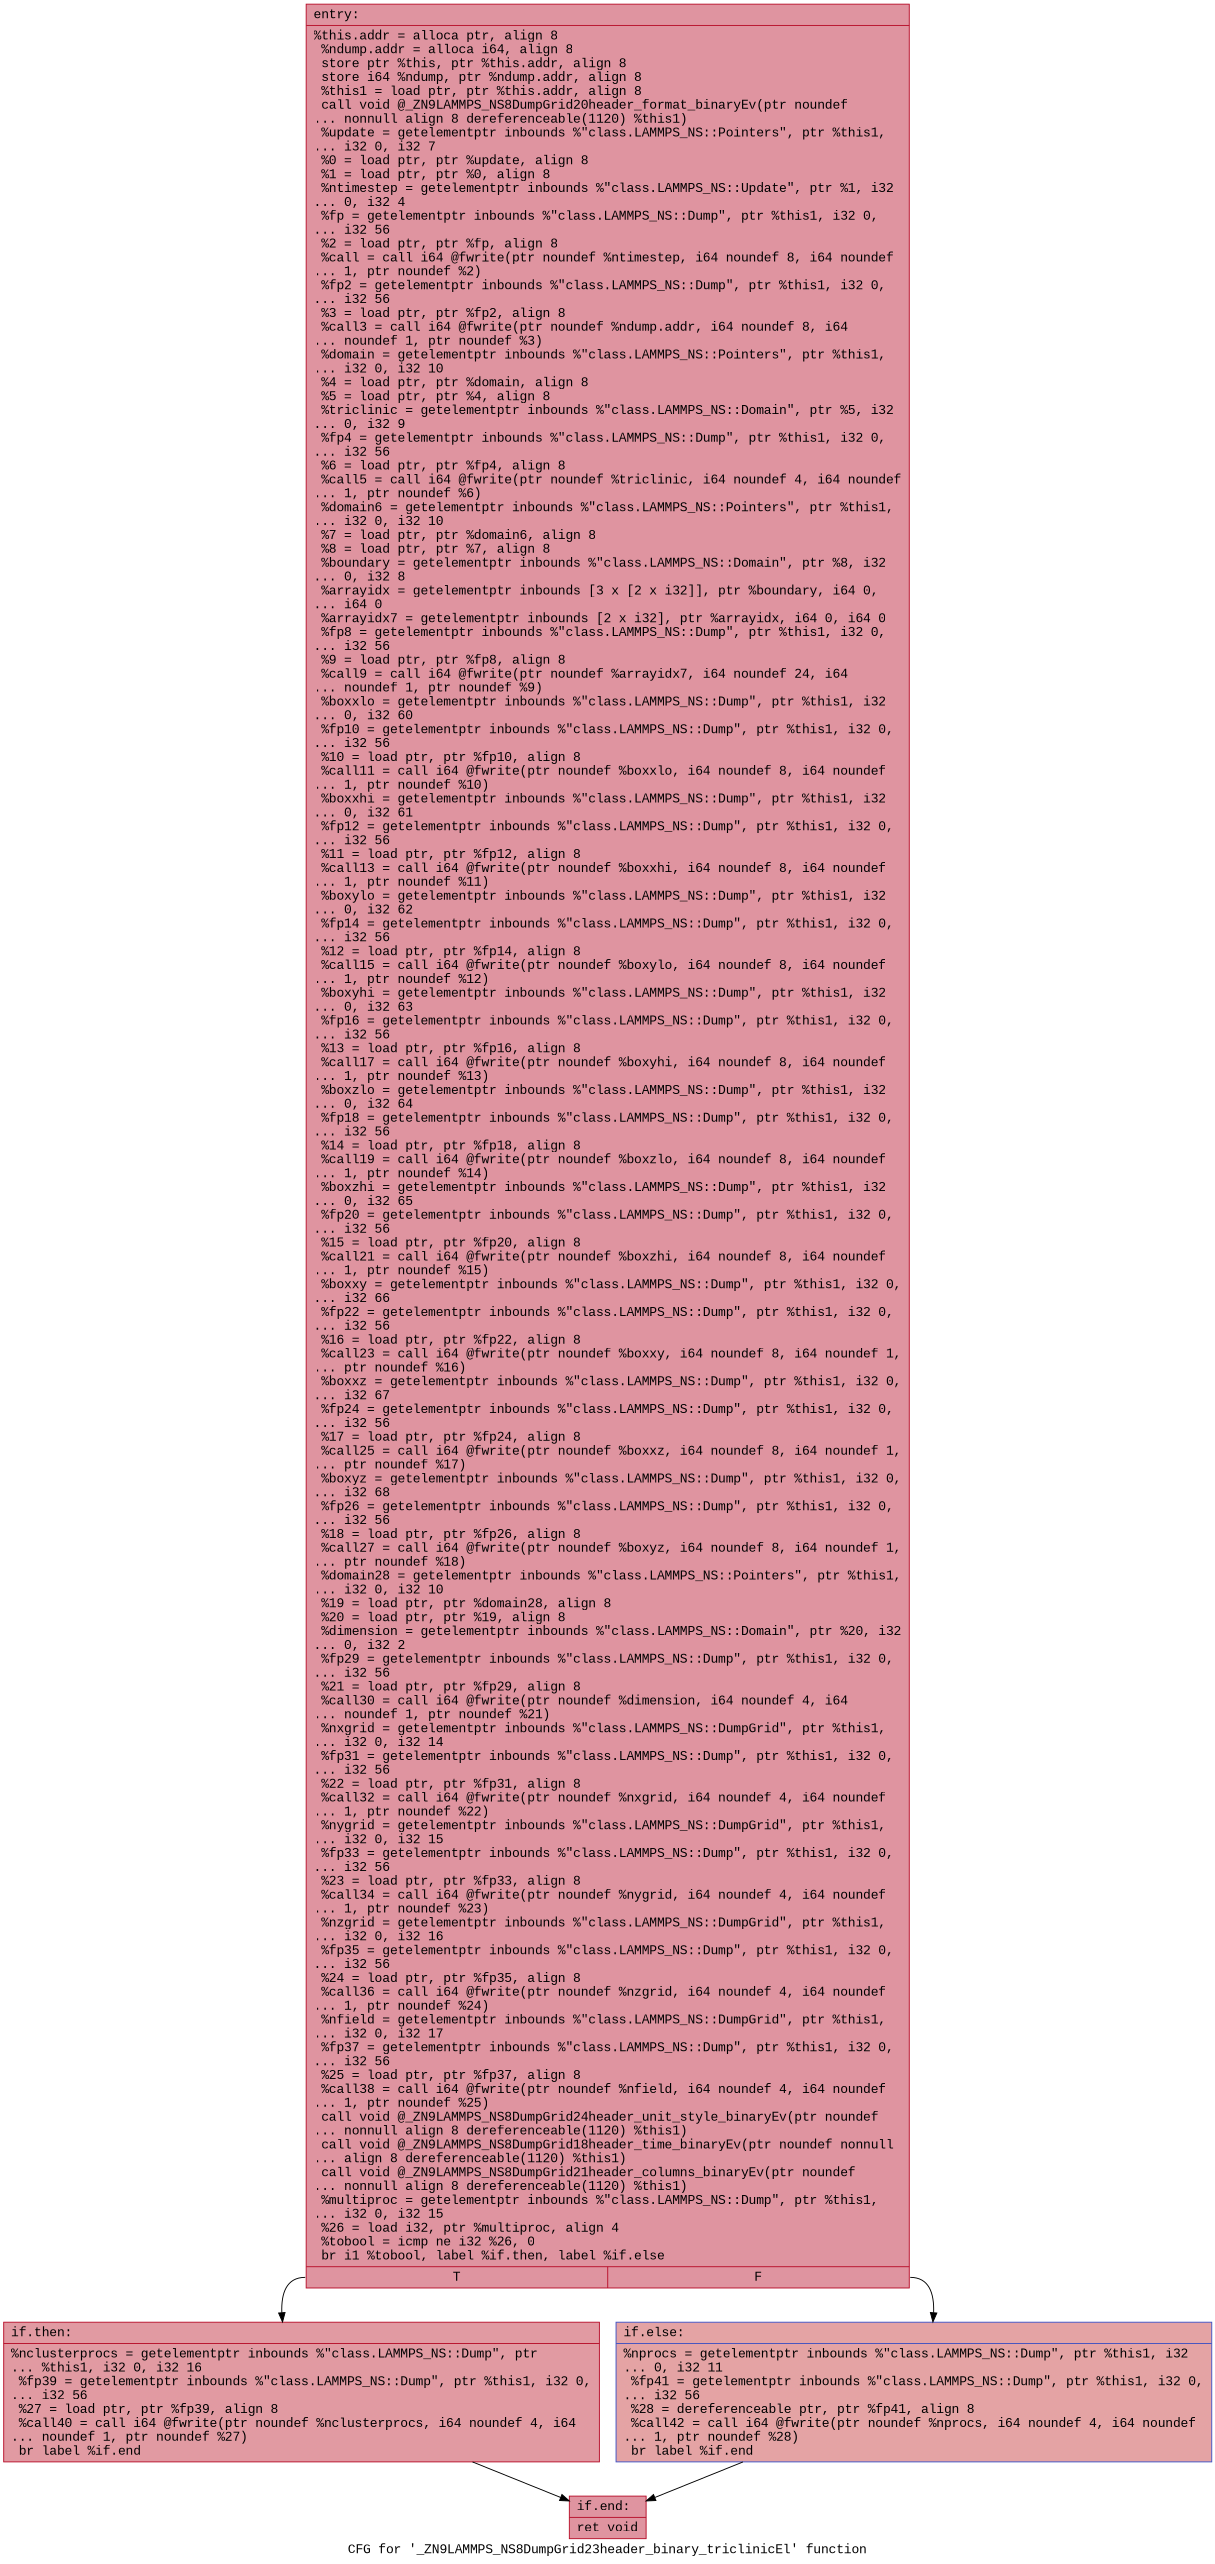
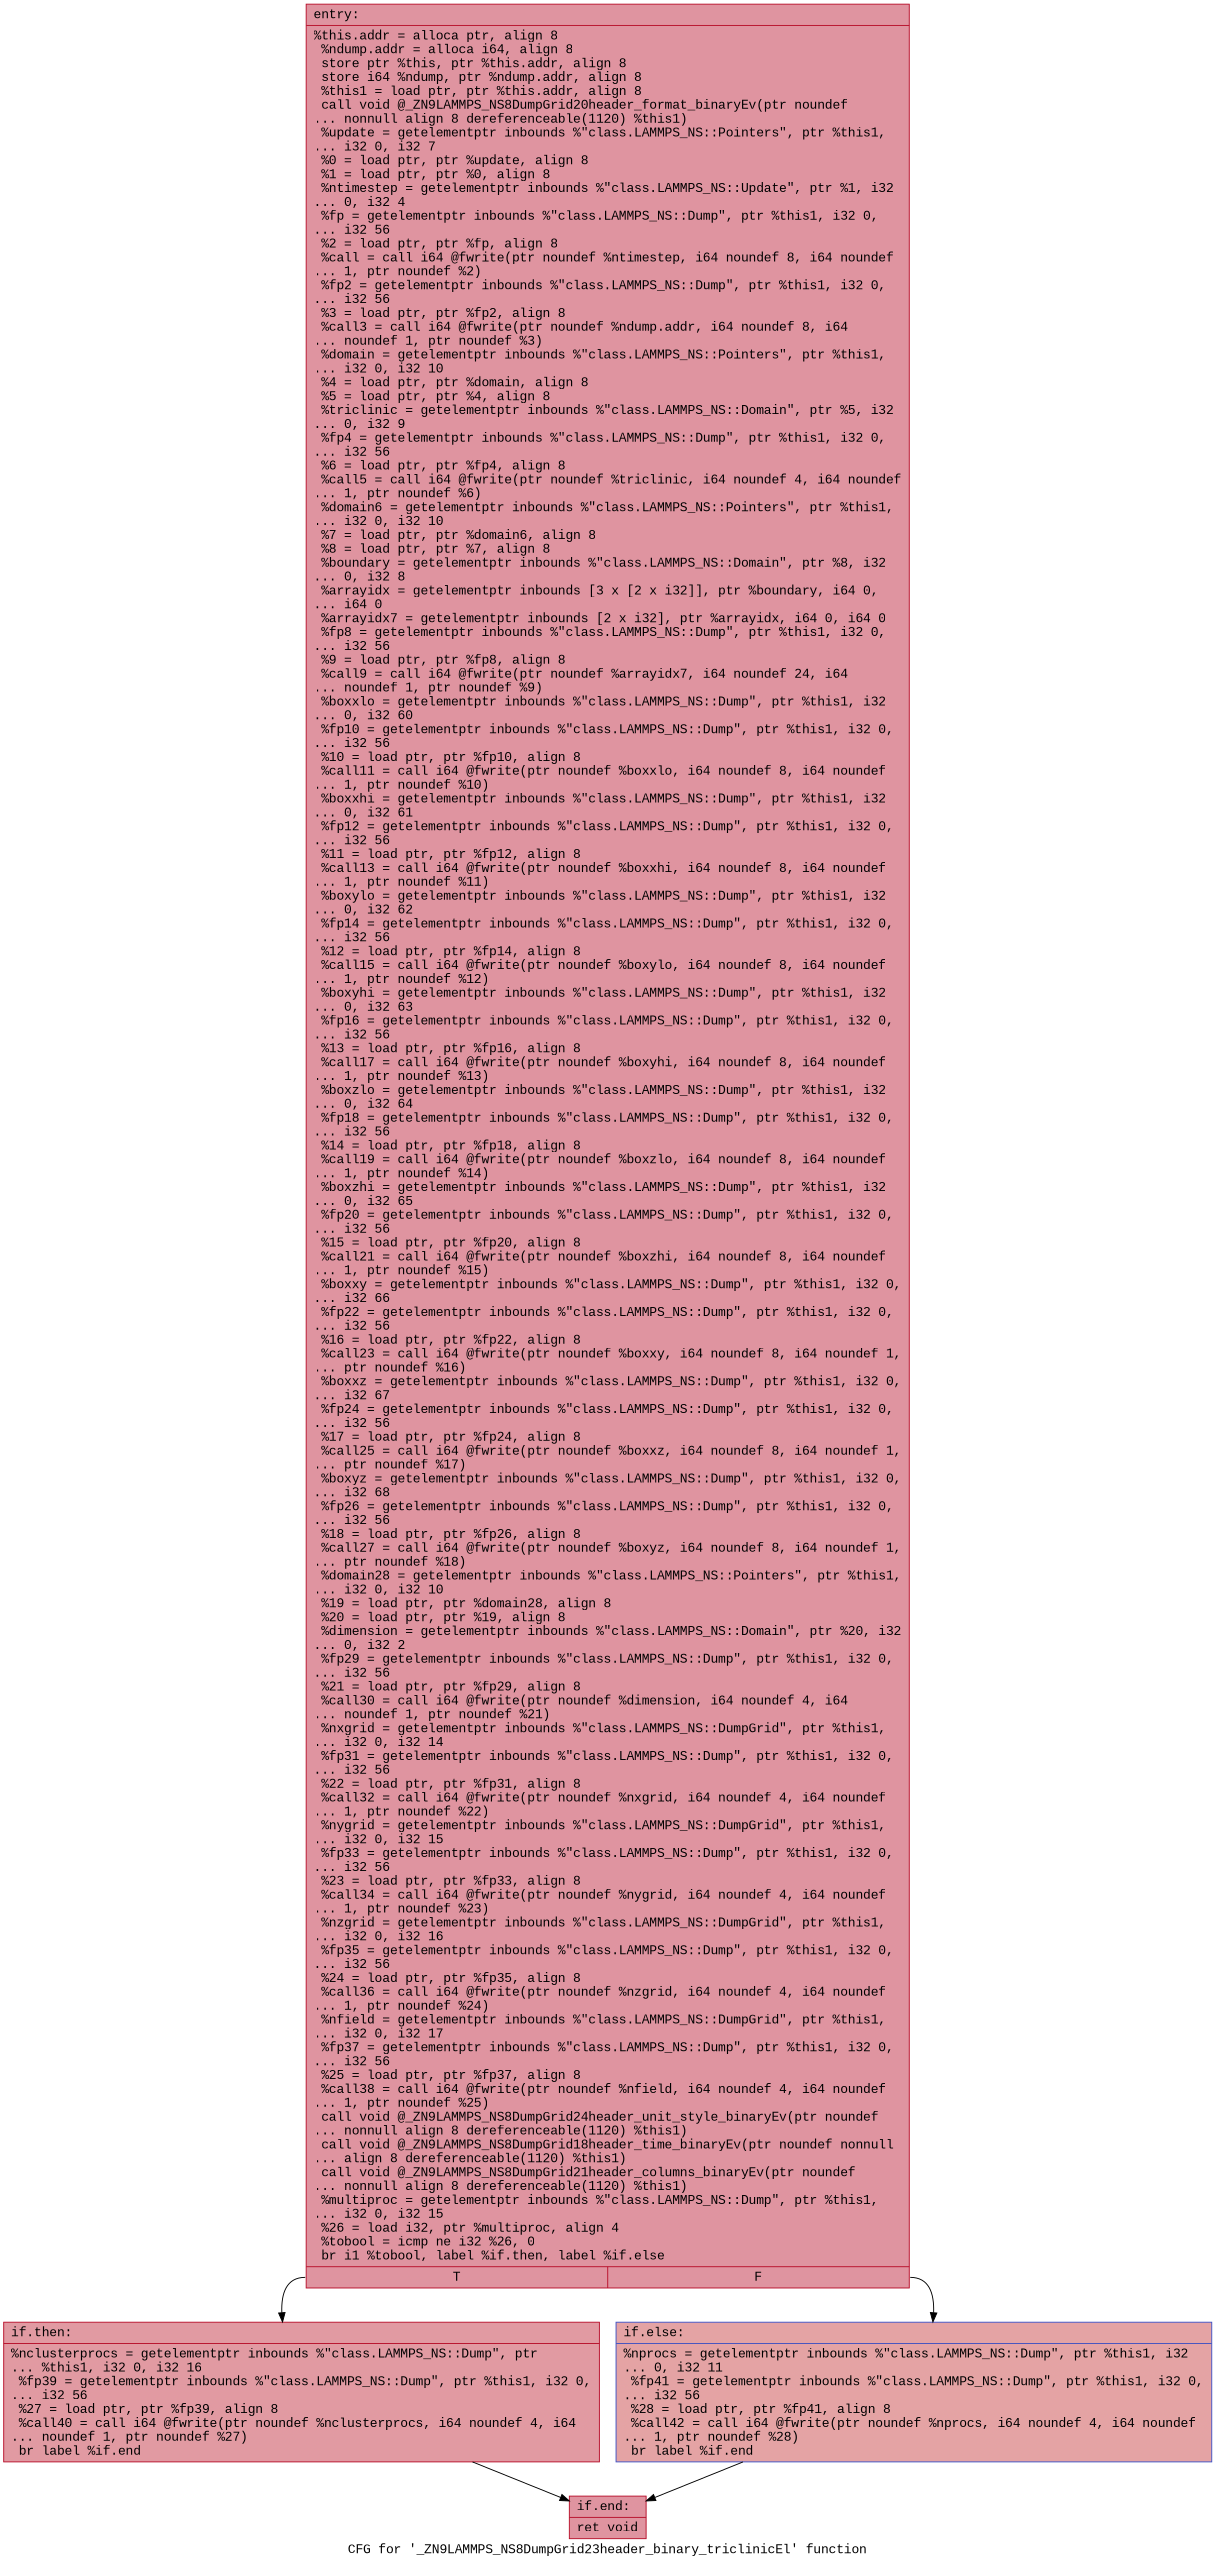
(799, 2409) -> (757, 2409)
